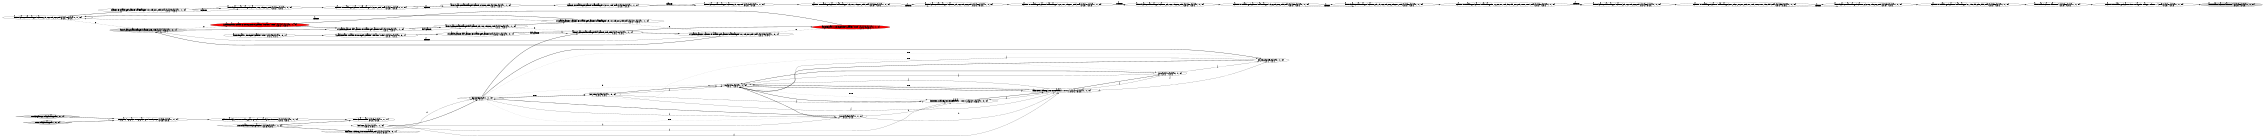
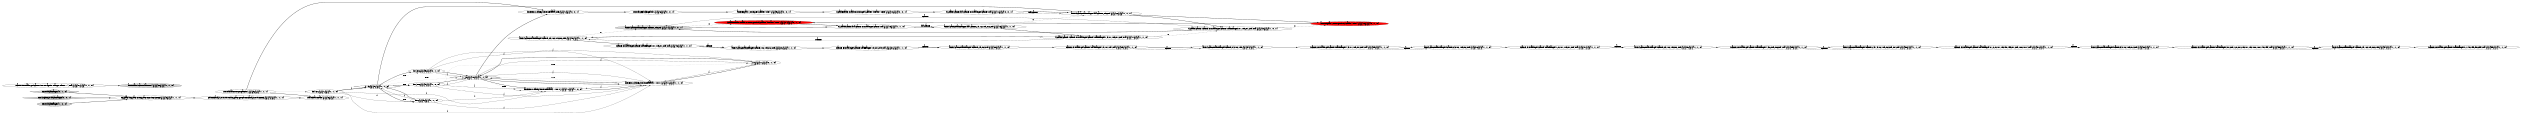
(2057, 5) -> none
none -> (654, 12)
(1220, 67) -> (588, 51)
(603, 85) -> (427, 78)
none -> (54, 92)
(786, 106) -> (505, 38)
(657, 121) -> (395, 98)
(48, 123) -> (54, 104)
(260, 126) -> (246, 92)
(371, 132) -> (553, 12)
